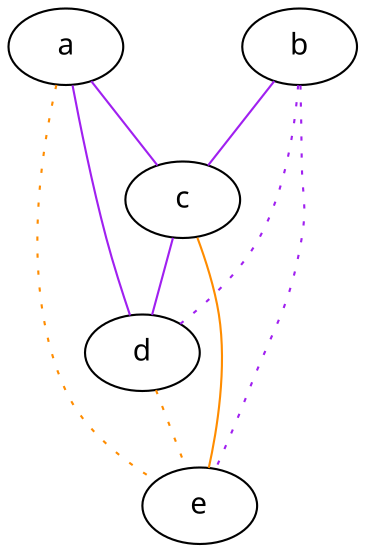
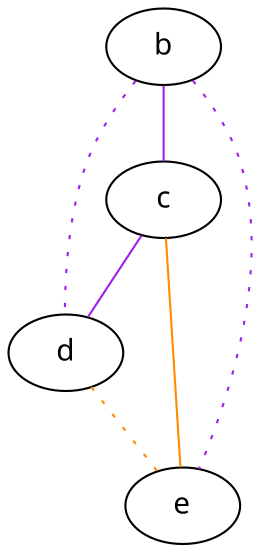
(66, 47) -> none
